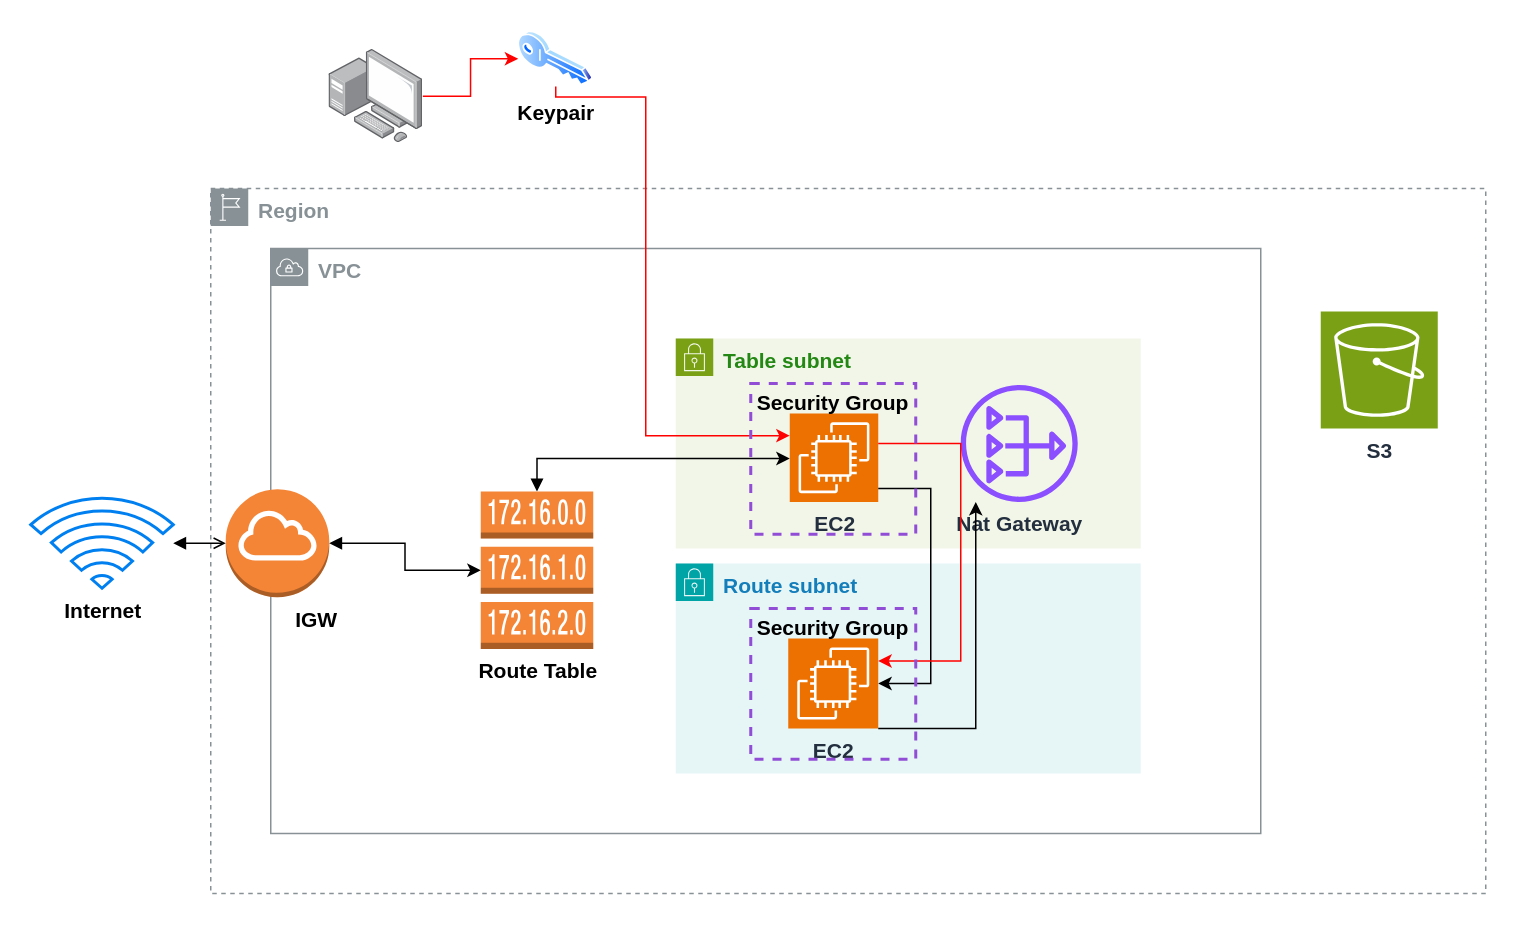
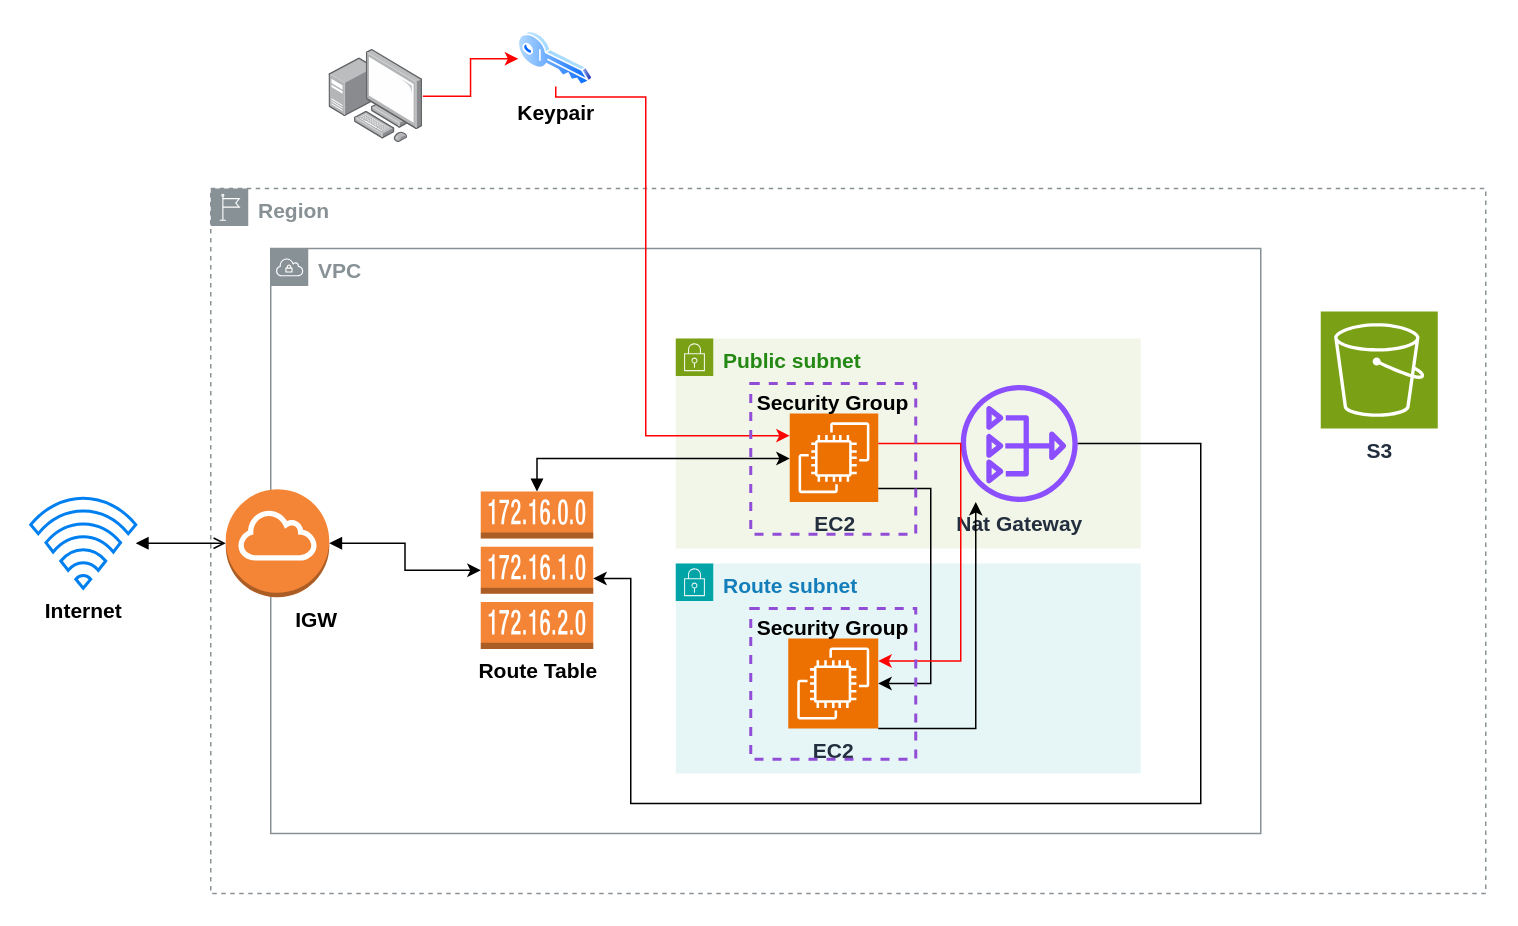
(789, 361) -> (792, 361)
(102, 543) -> (83, 543)
none -> (1032, 803)
